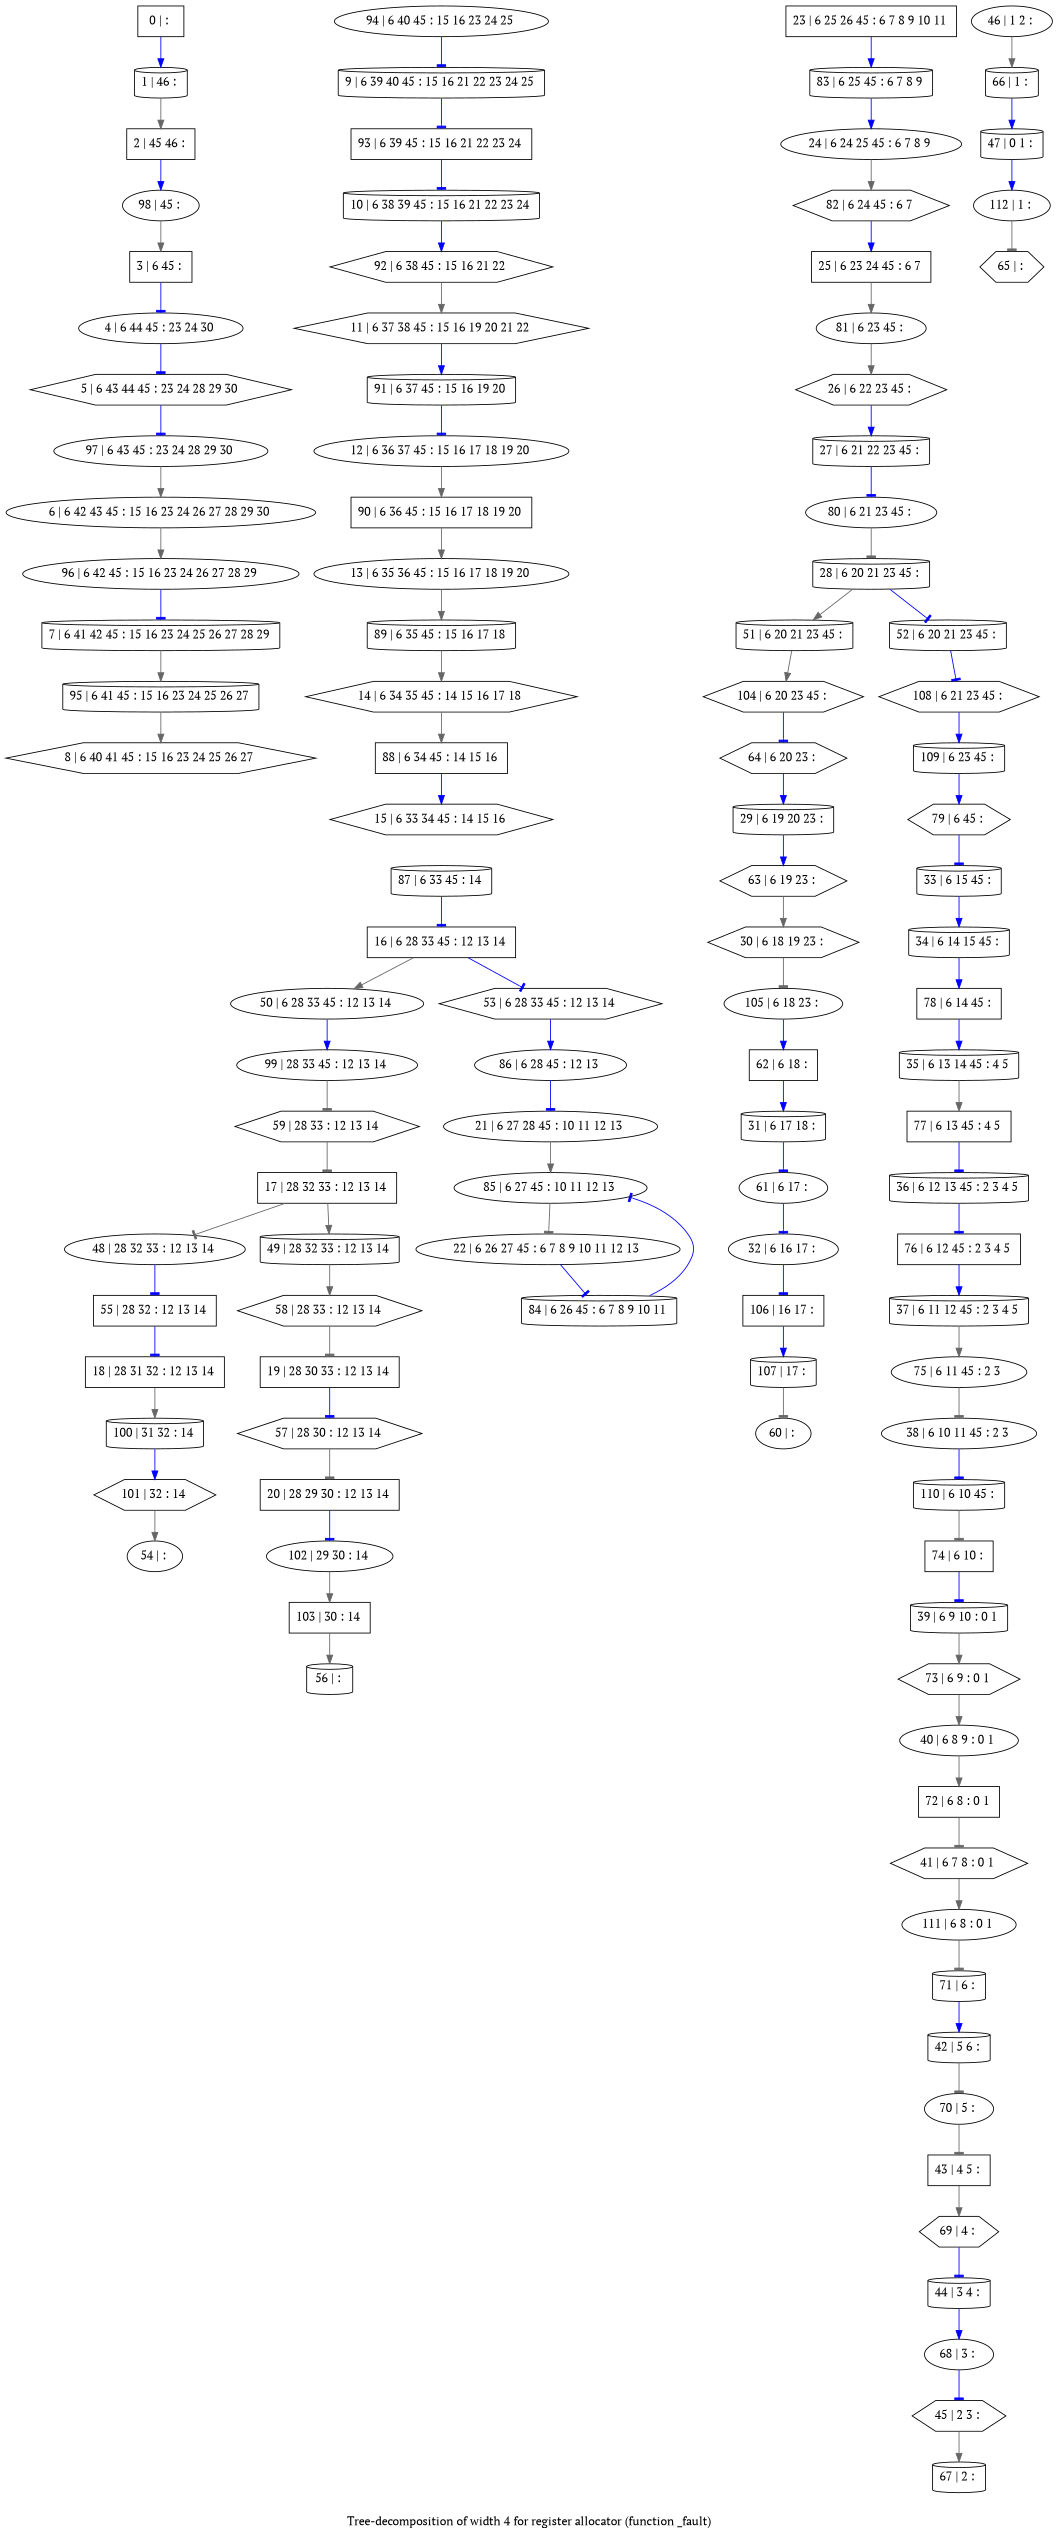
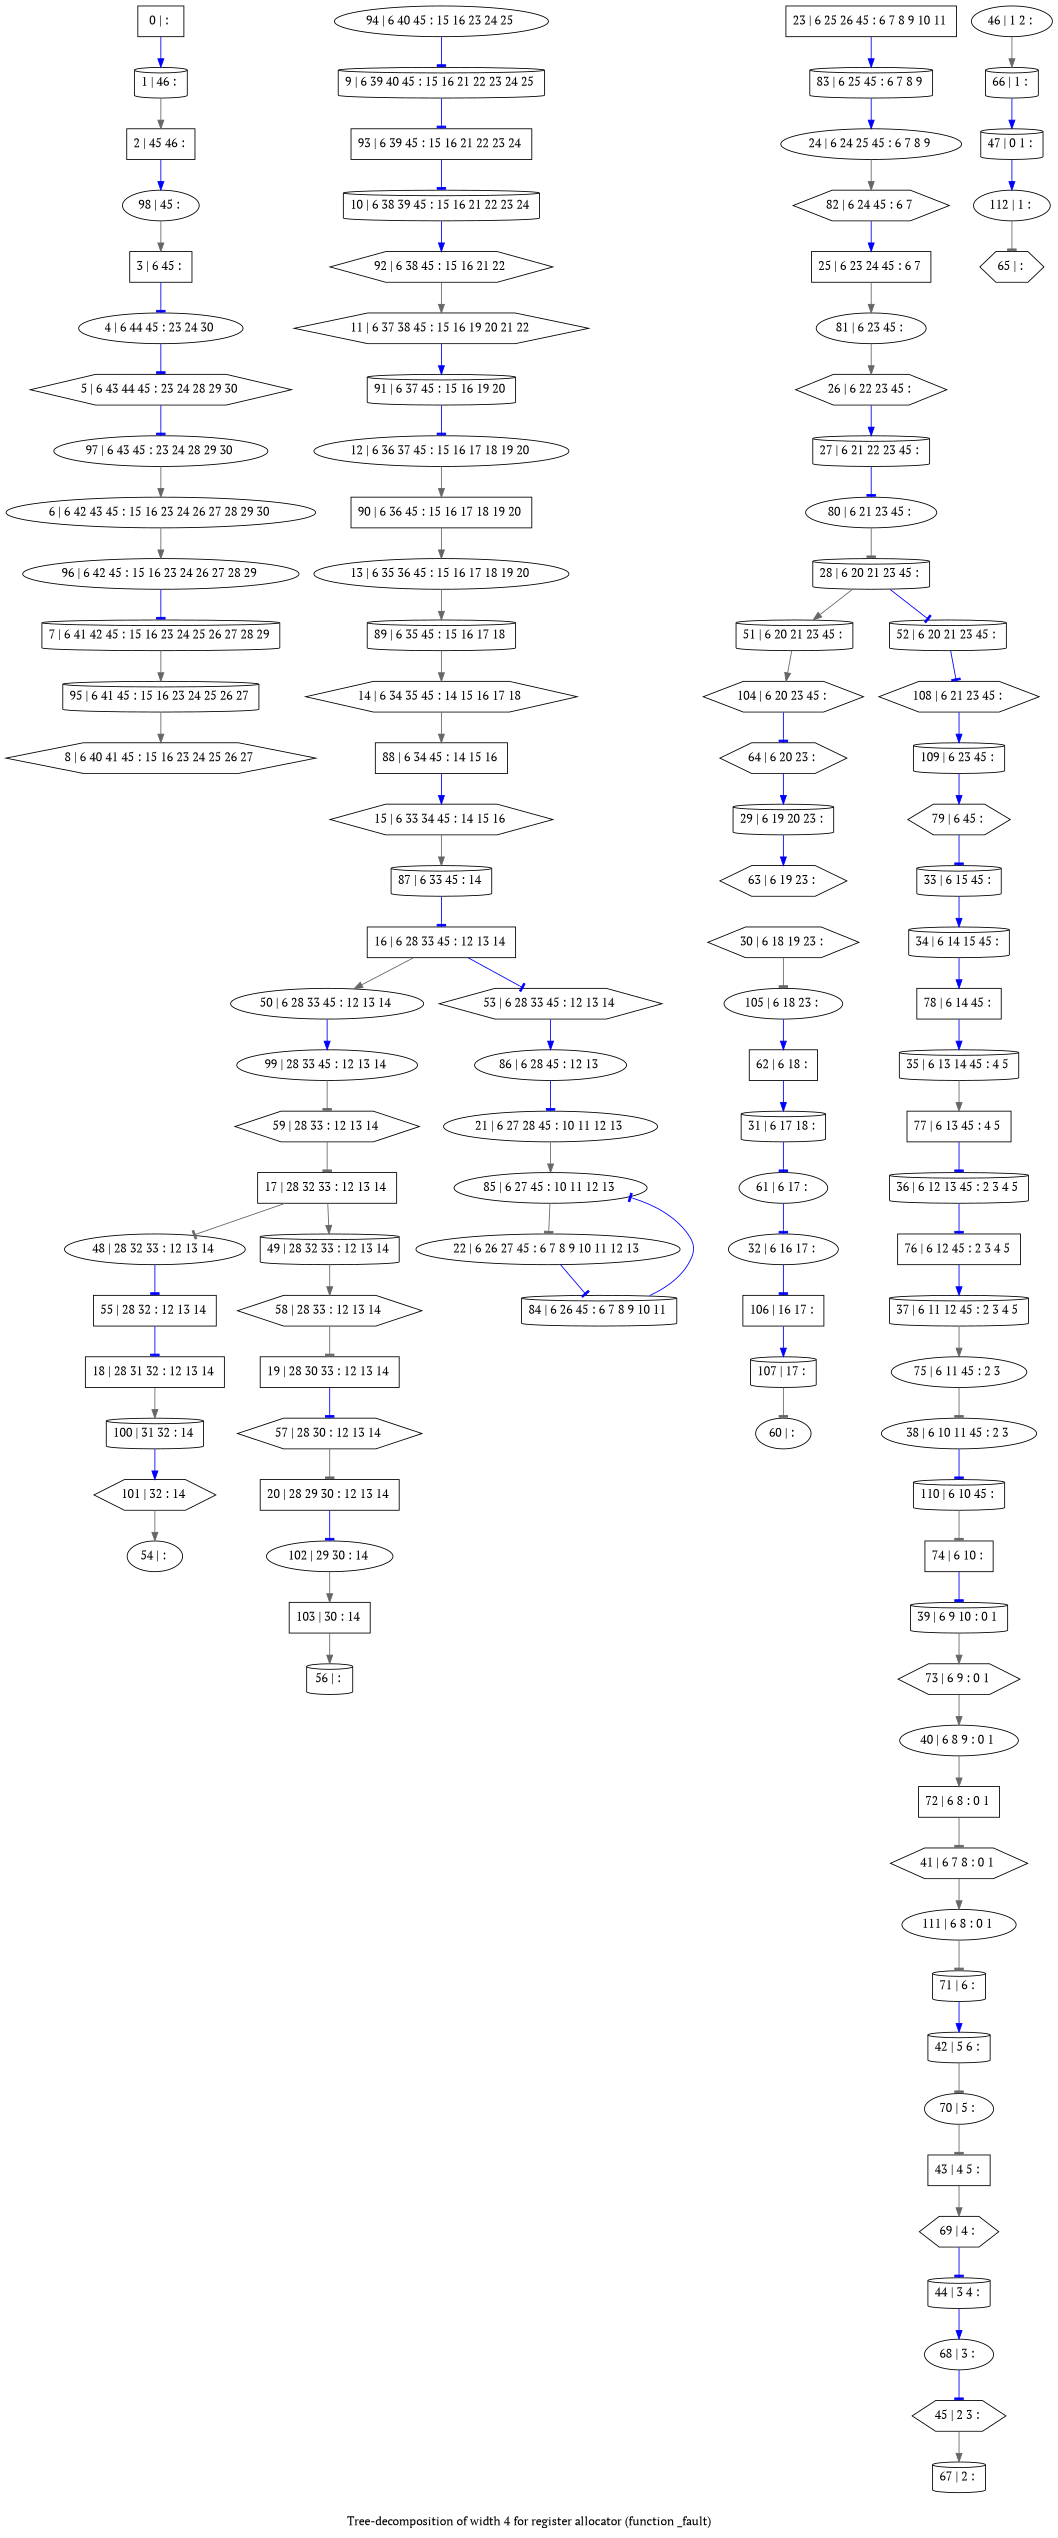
none -> (441, 846)
(783, 907) -> none
